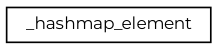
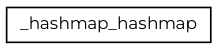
(109, 25) -> (109, 25)
